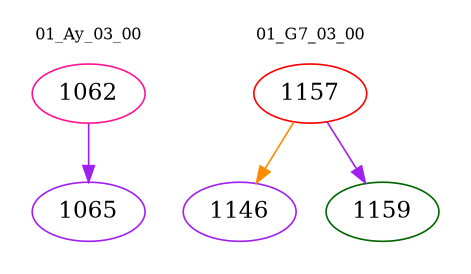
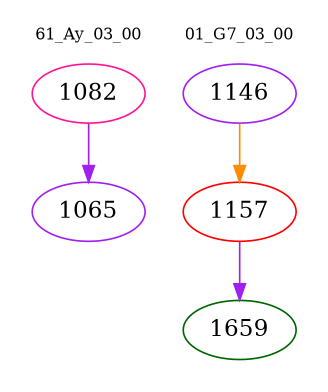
(89, 35) -> (89, 35)
(89, 94) -> (89, 94)
(280, 145) -> (240, 145)
(383, 212) -> (240, 330)
